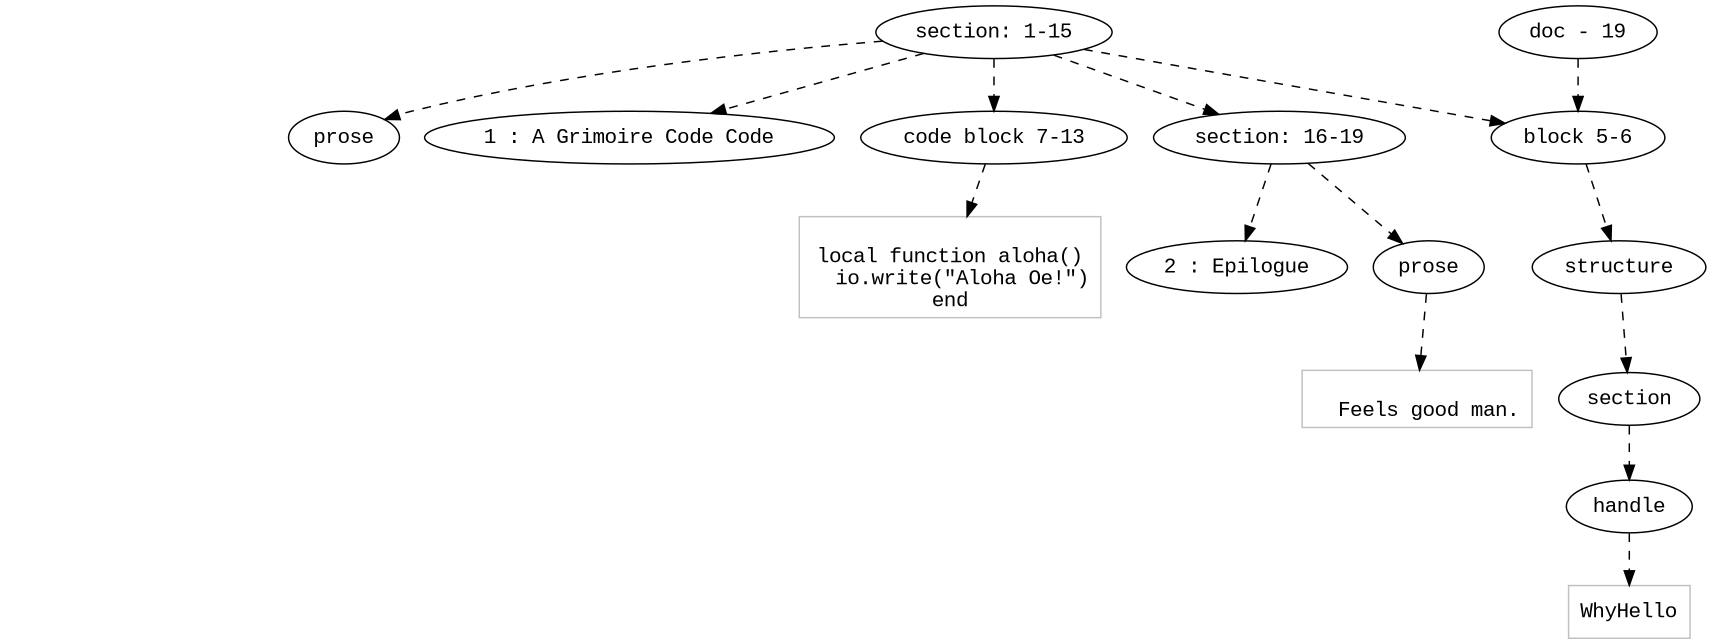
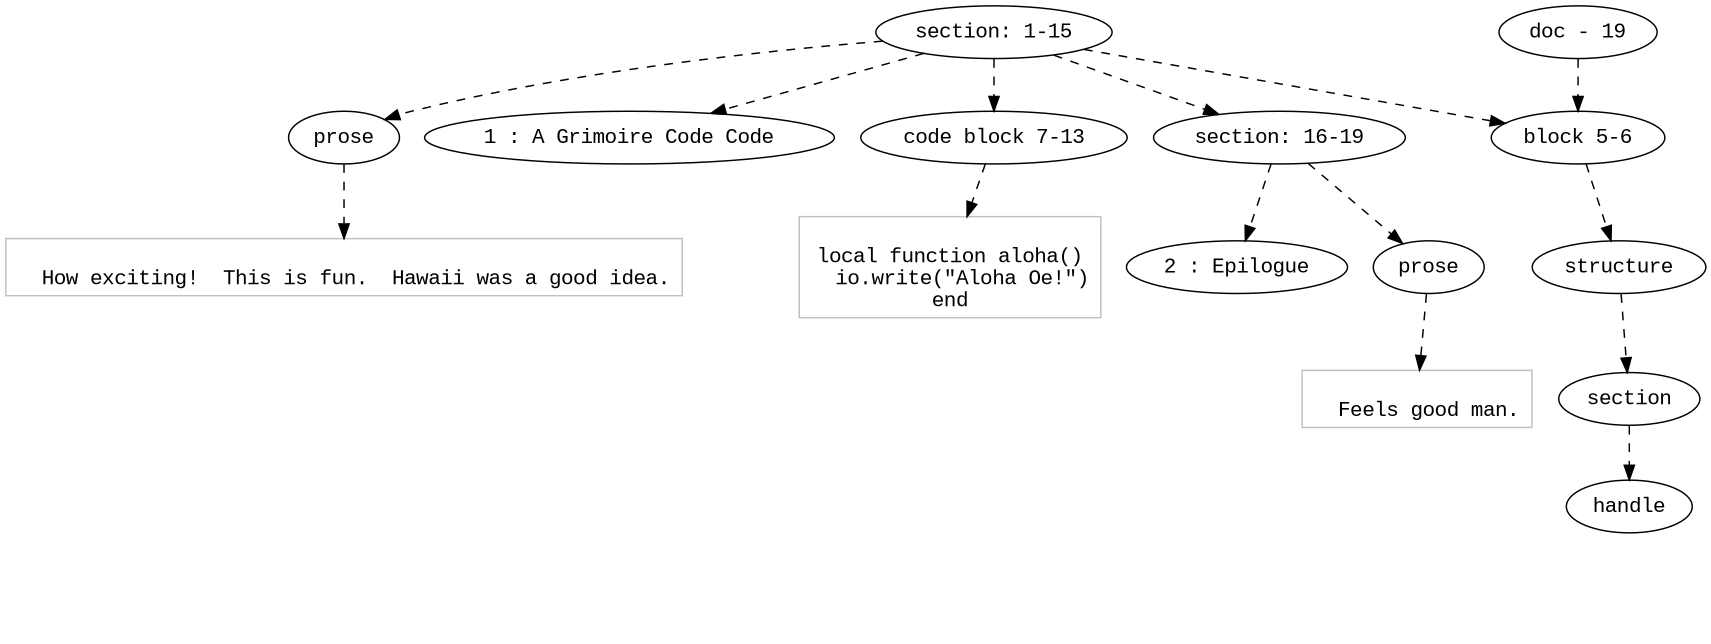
none -> (344, 267)
(1629, 612) -> none
